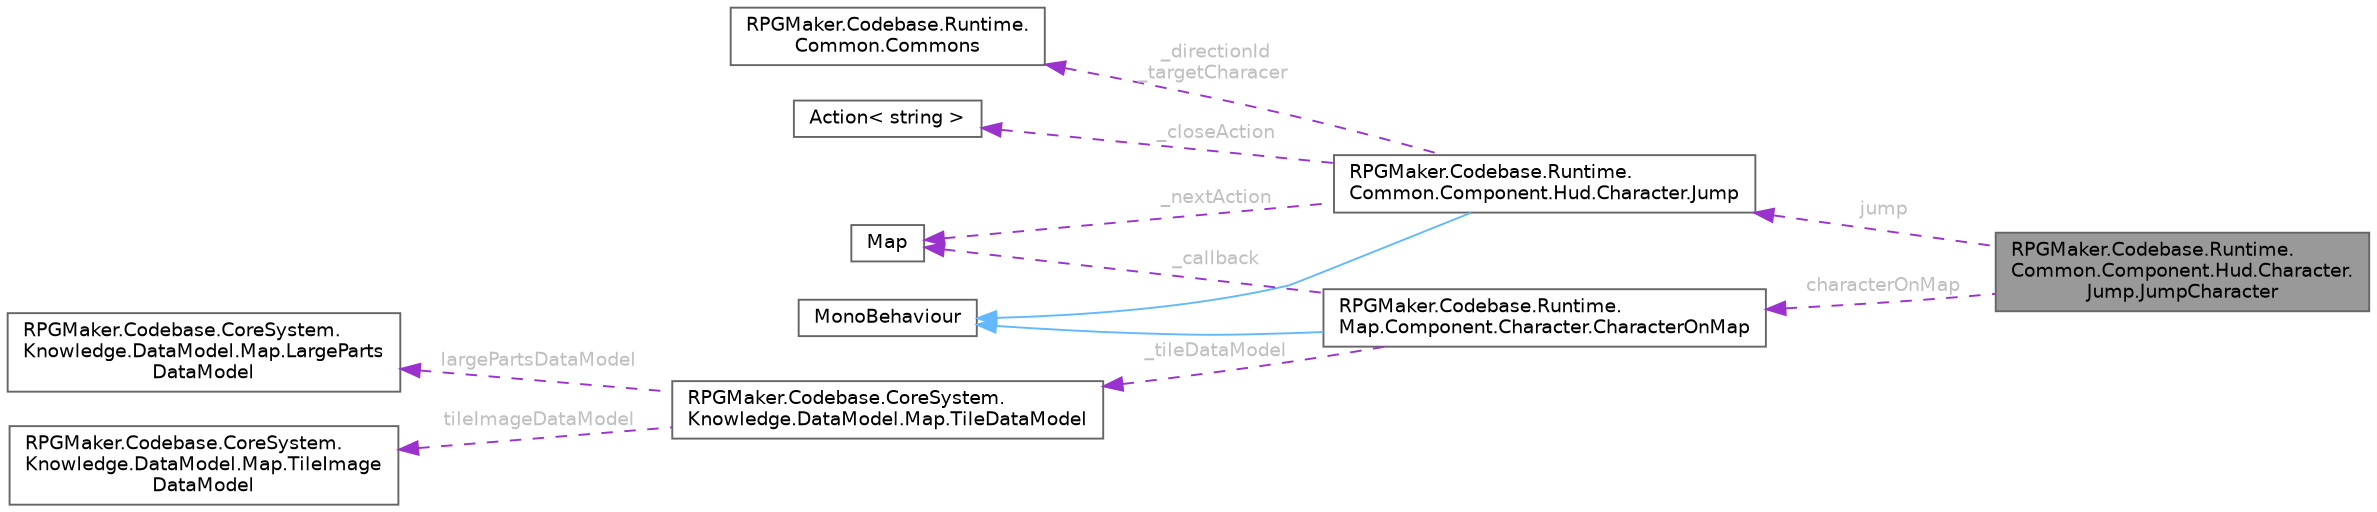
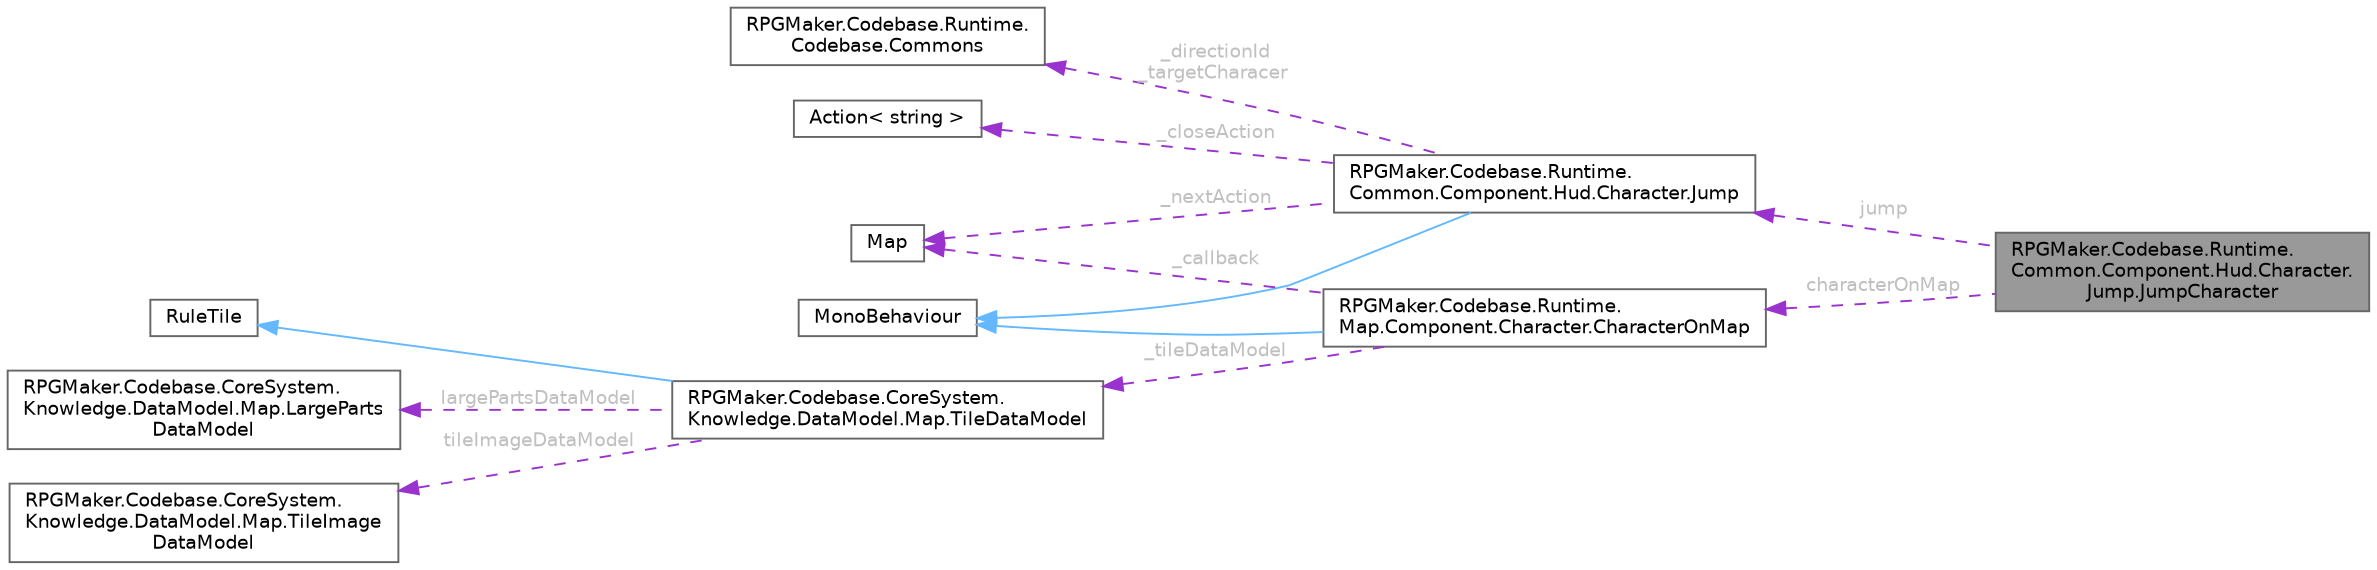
(888, 36) -> (888, 36)
none -> (204, 318)
